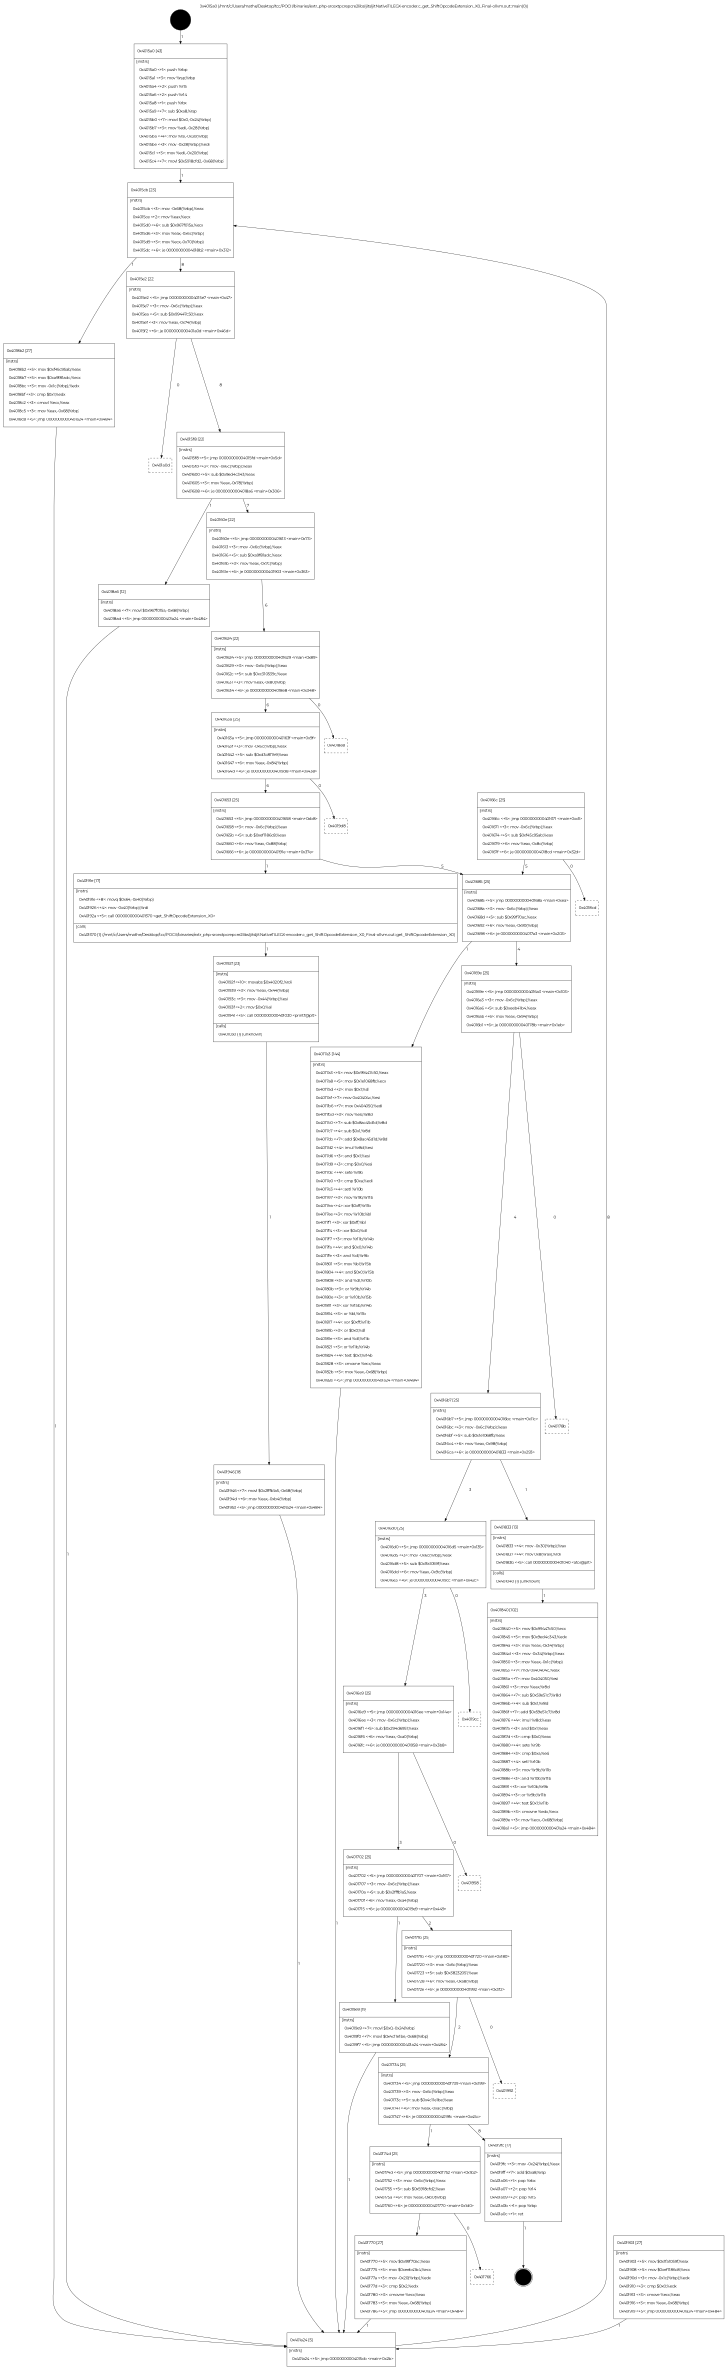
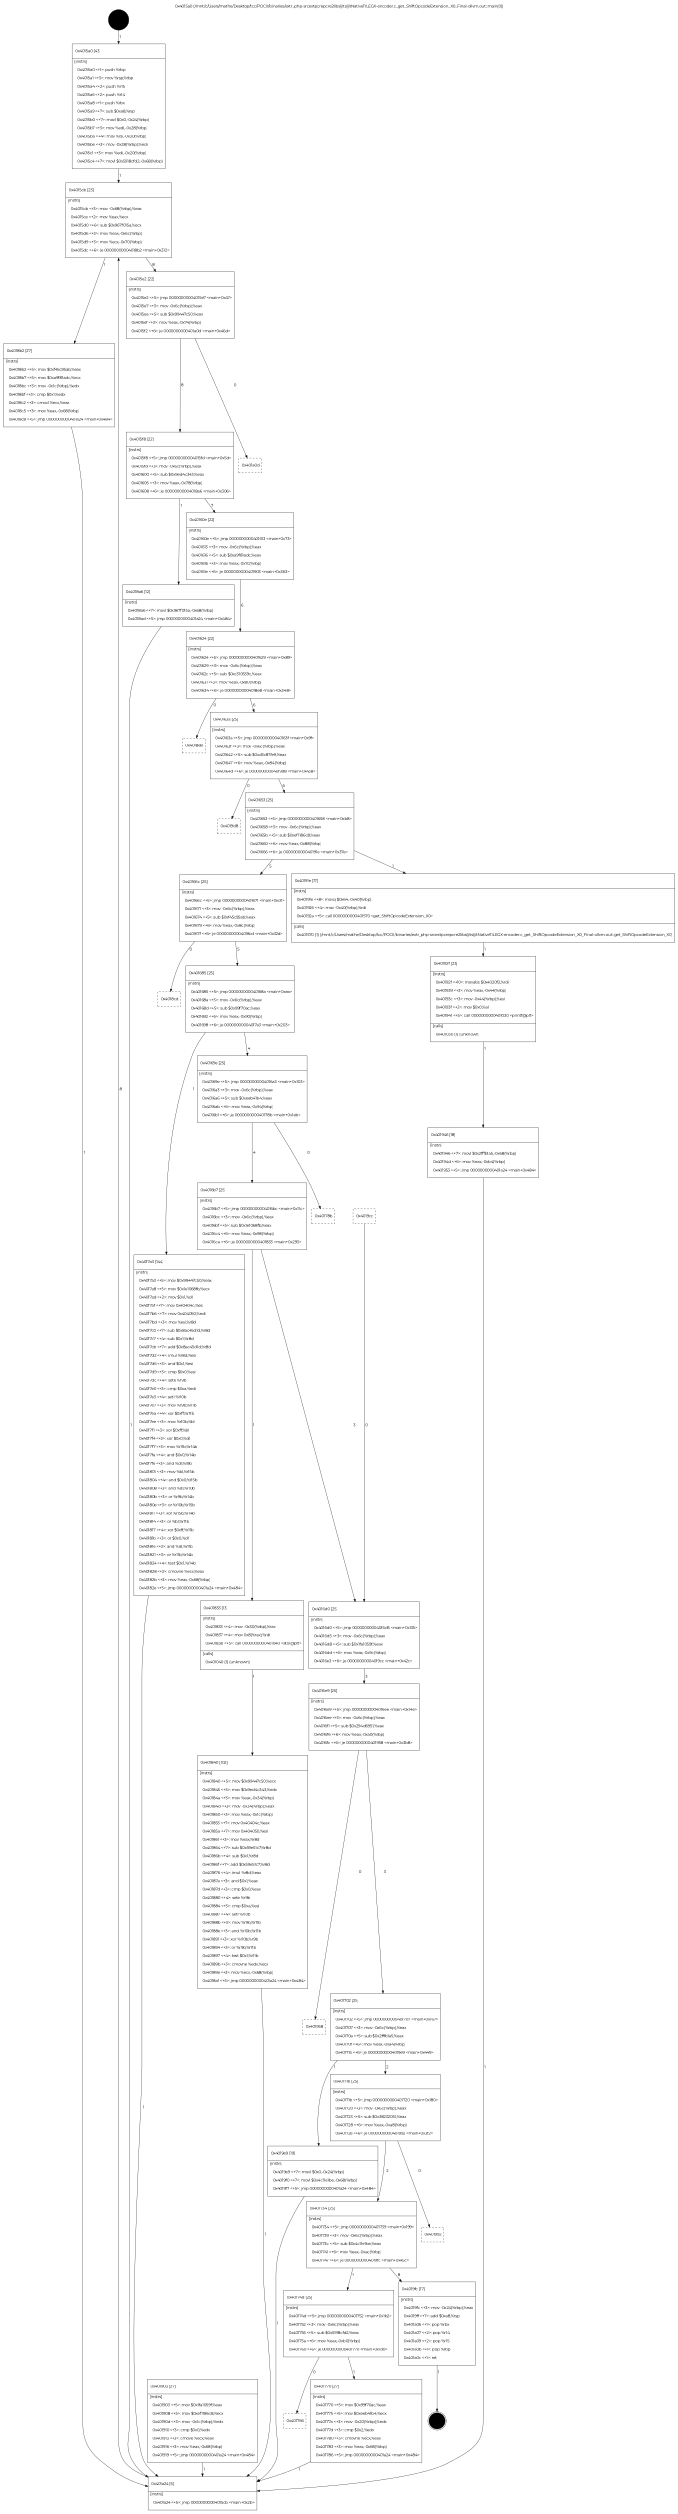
(390, 866) -> (267, 866)
(466, 1648) -> (364, 1411)
none -> (264, 2235)
